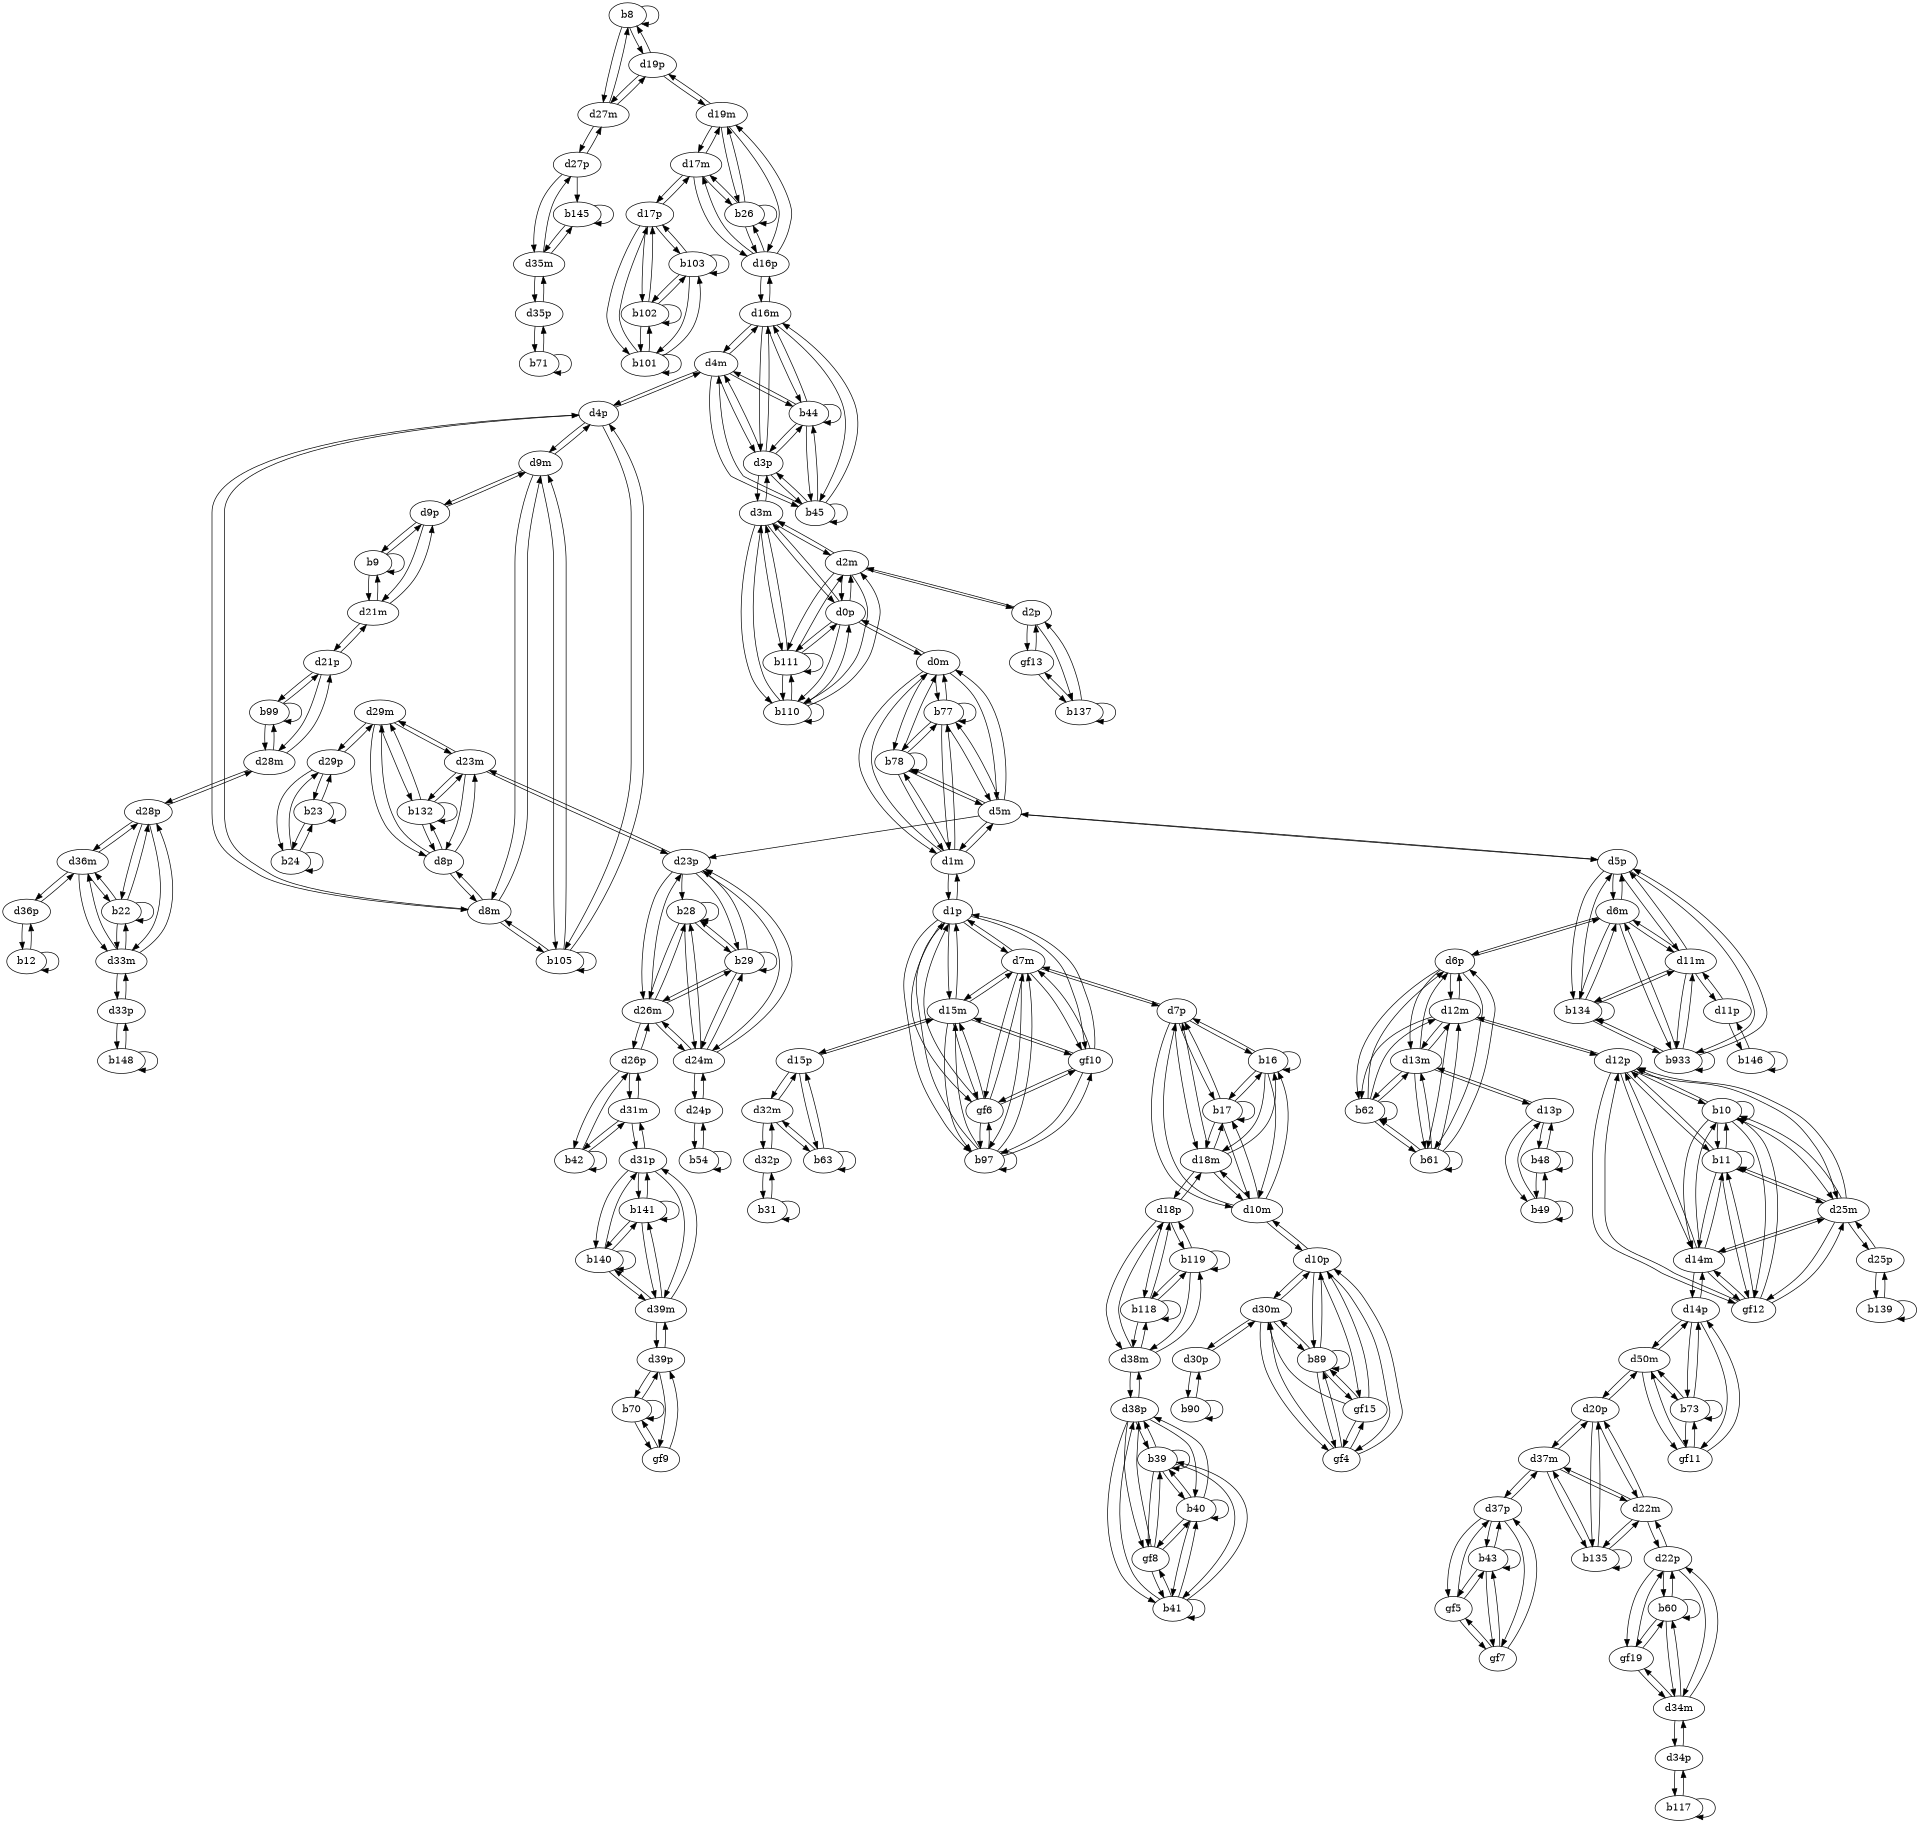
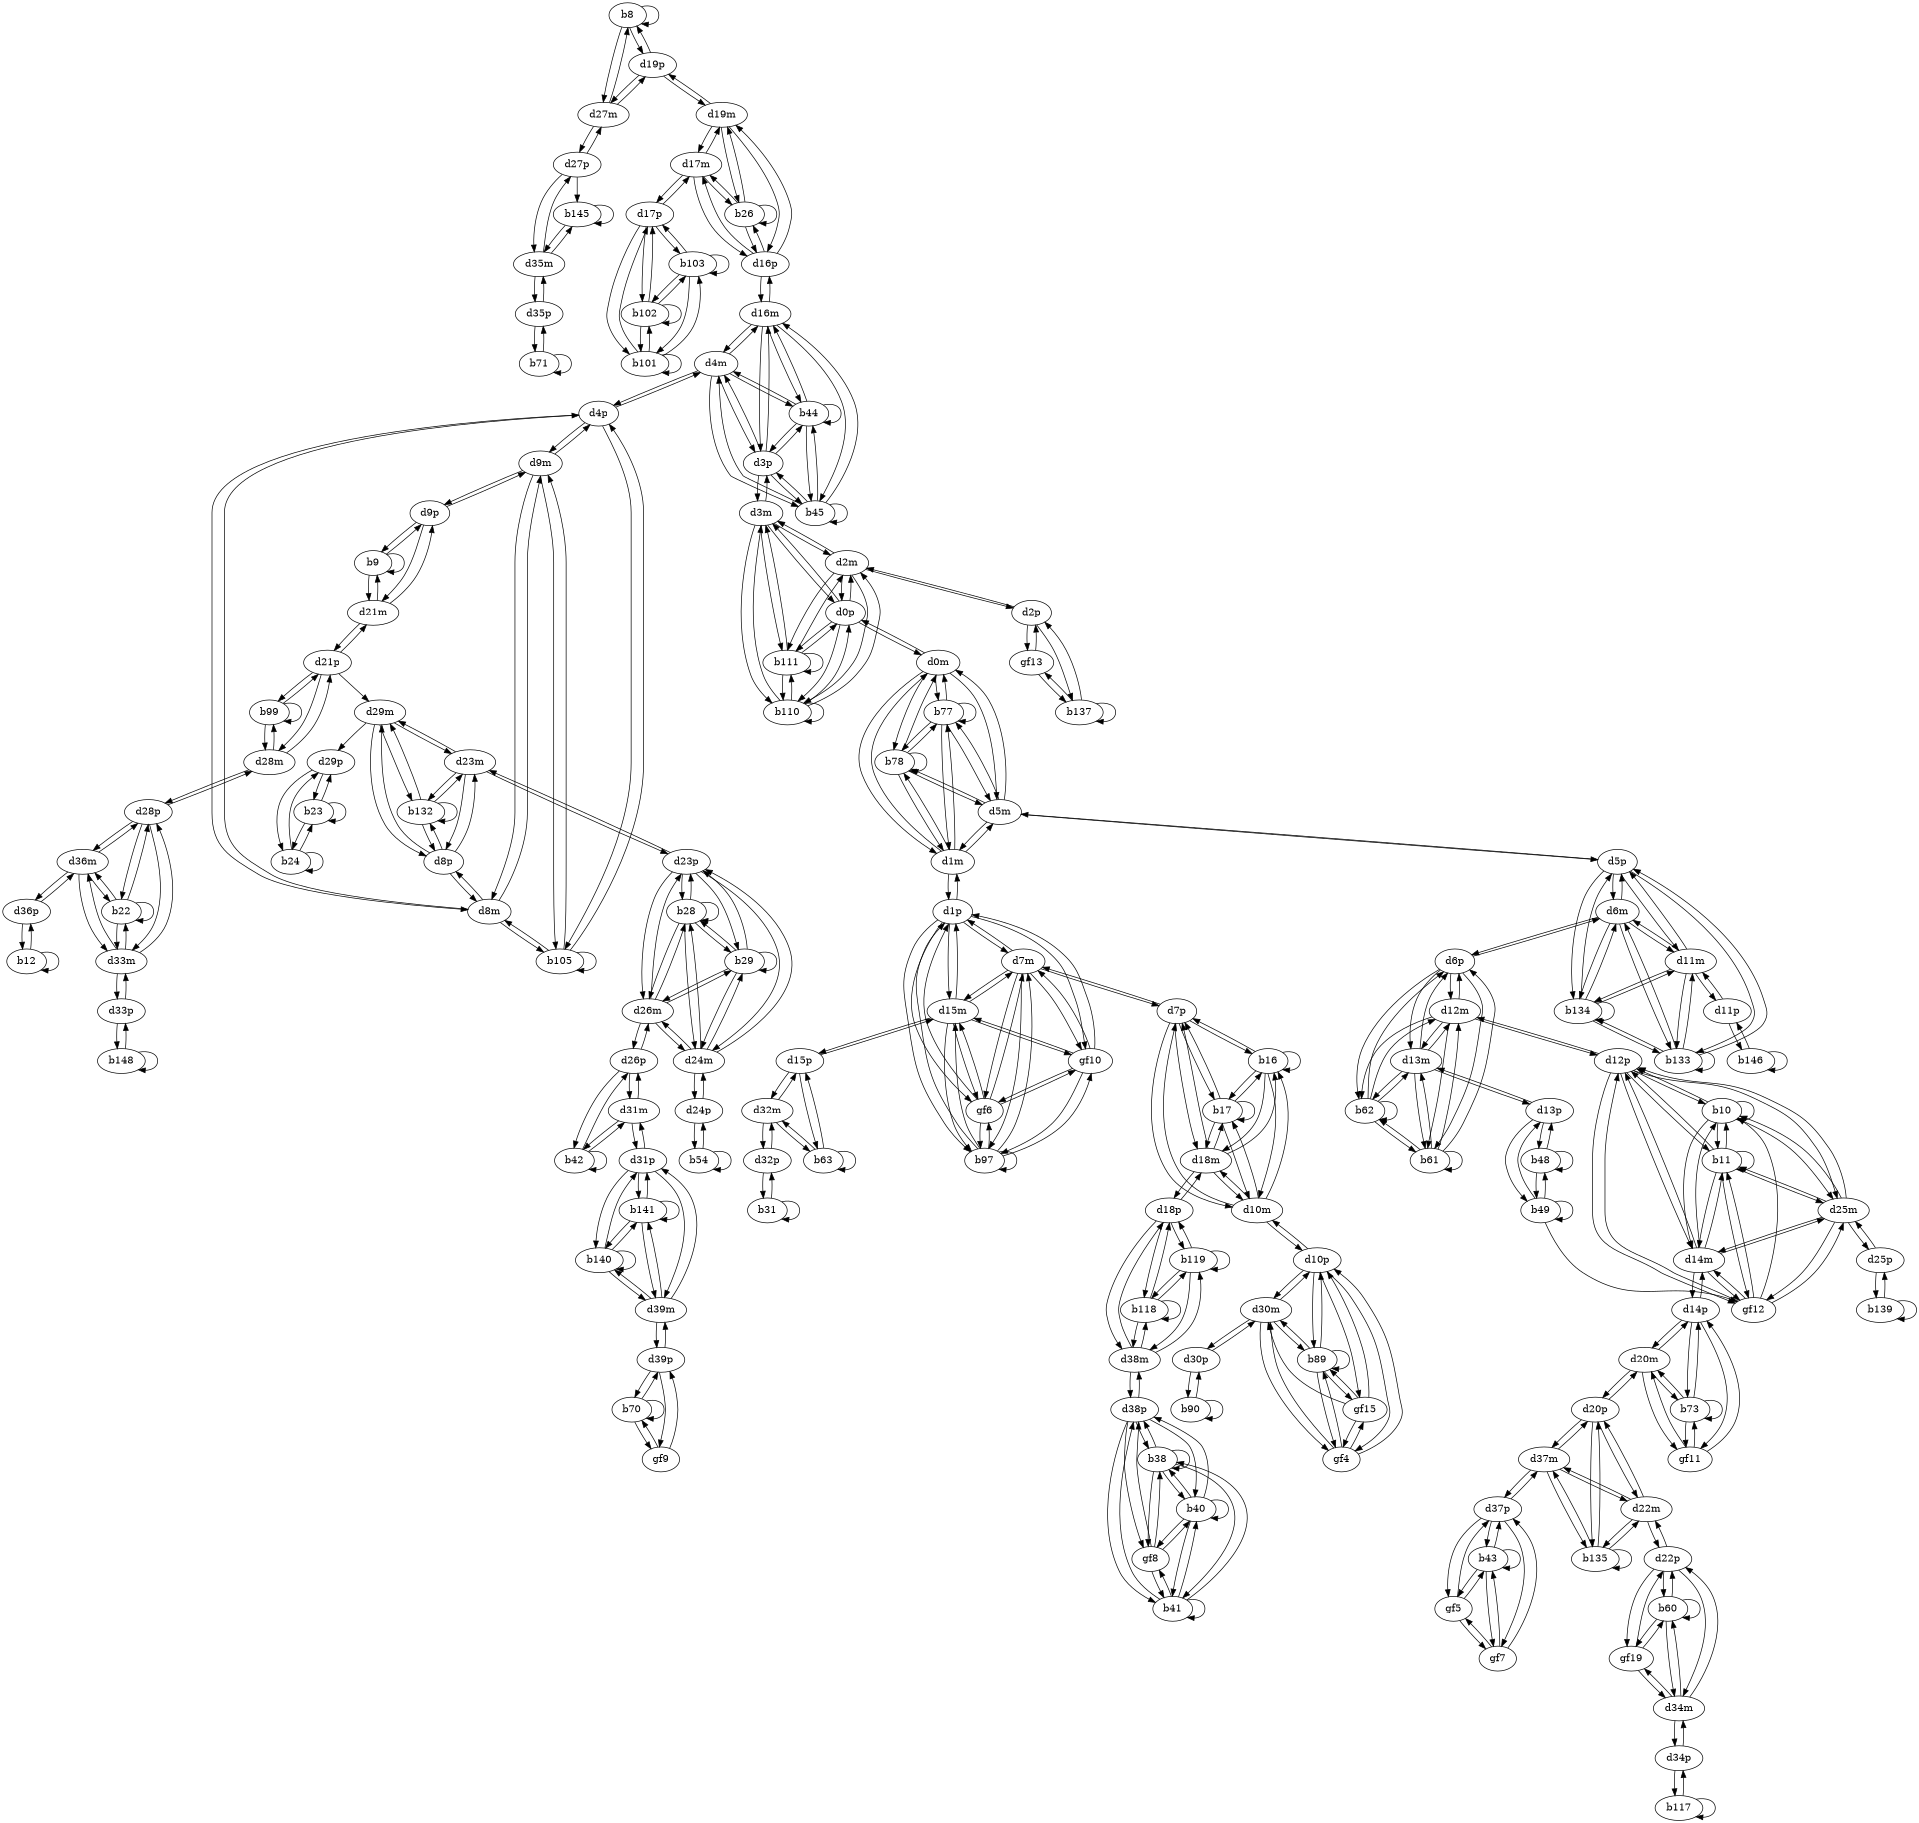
(356, 741) -> (351, 685)
(848, 836) -> (691, 890)
(1678, 1061) -> (1678, 1061)
(1765, 1202) -> (1624, 1289)
(1644, 1360) -> (1644, 1360)
(1158, 1459) -> (1158, 1459)
